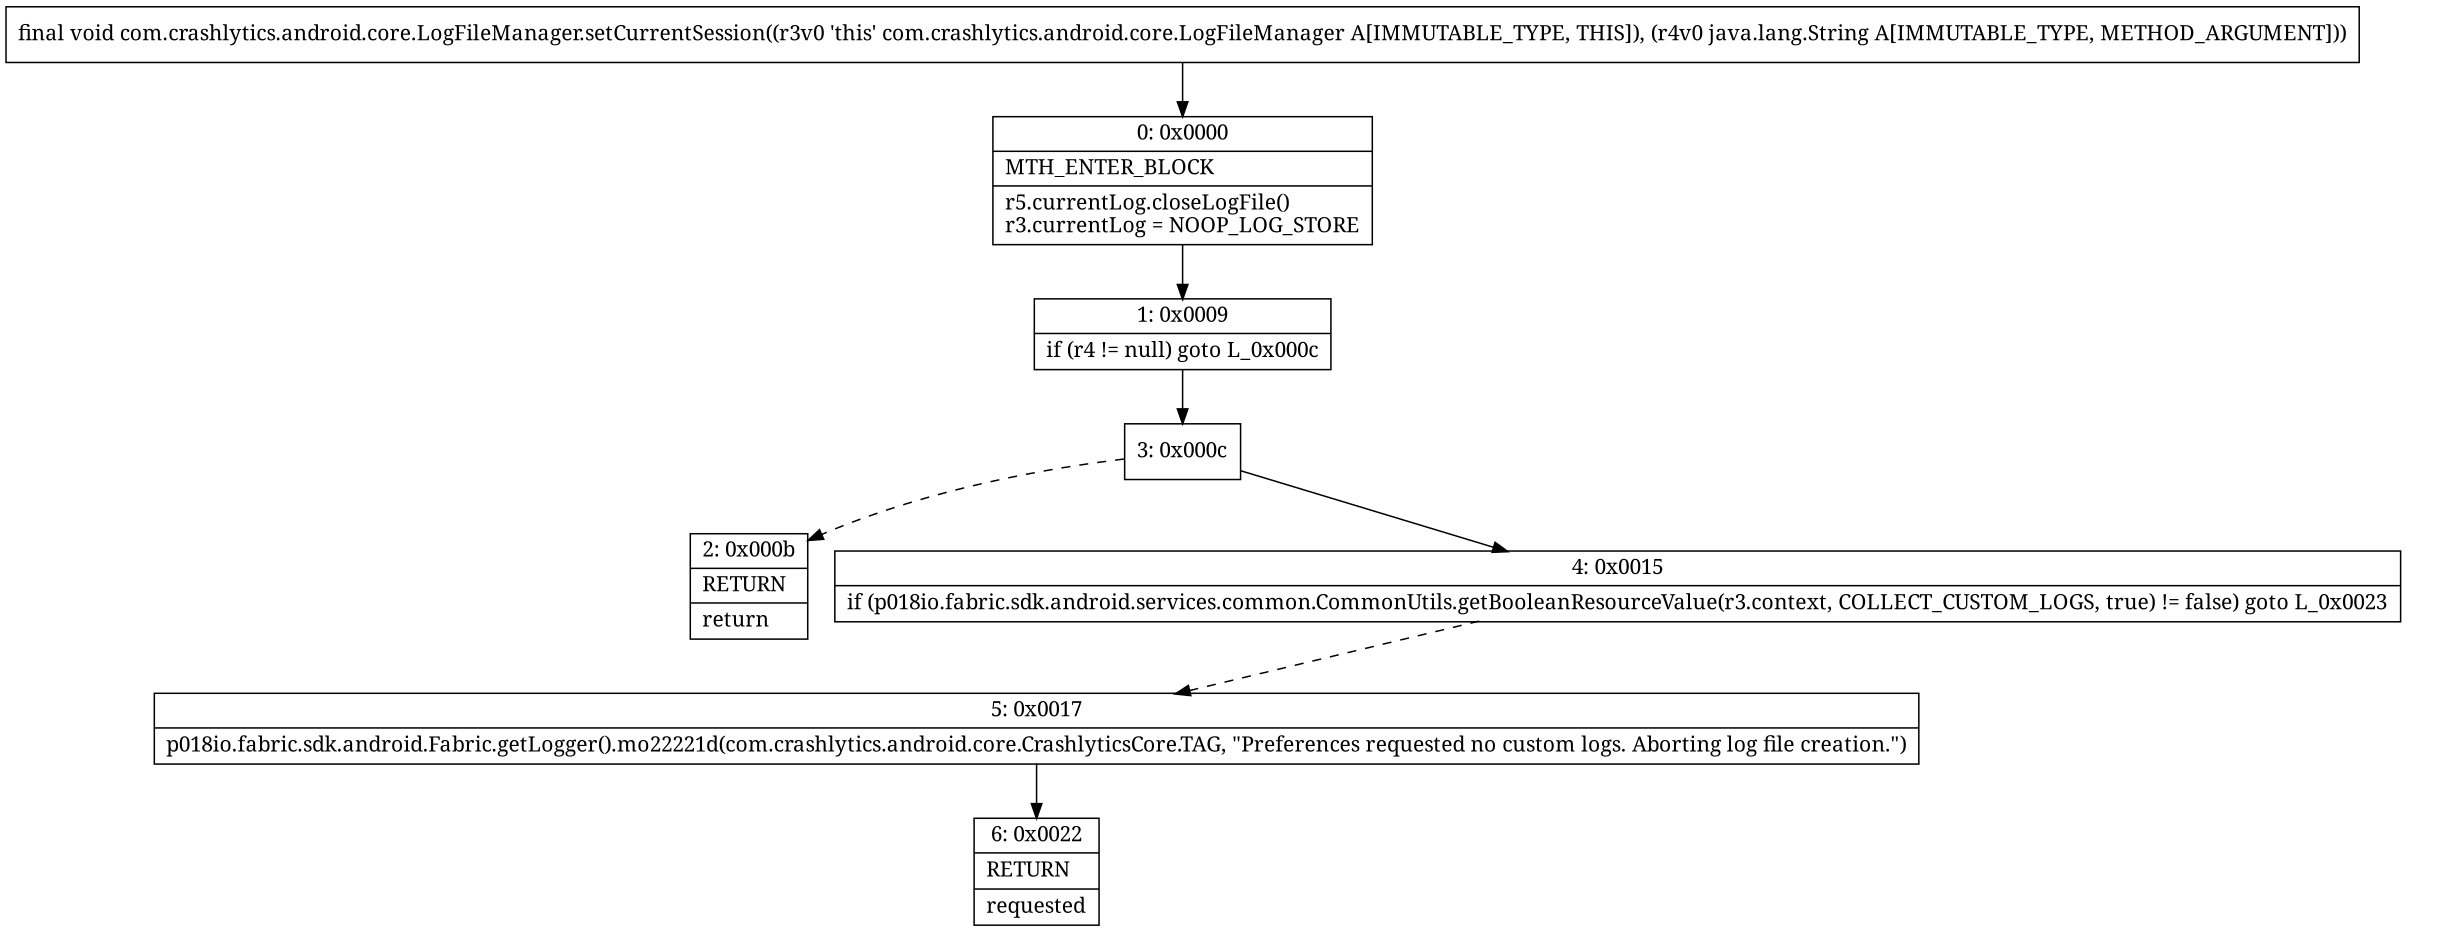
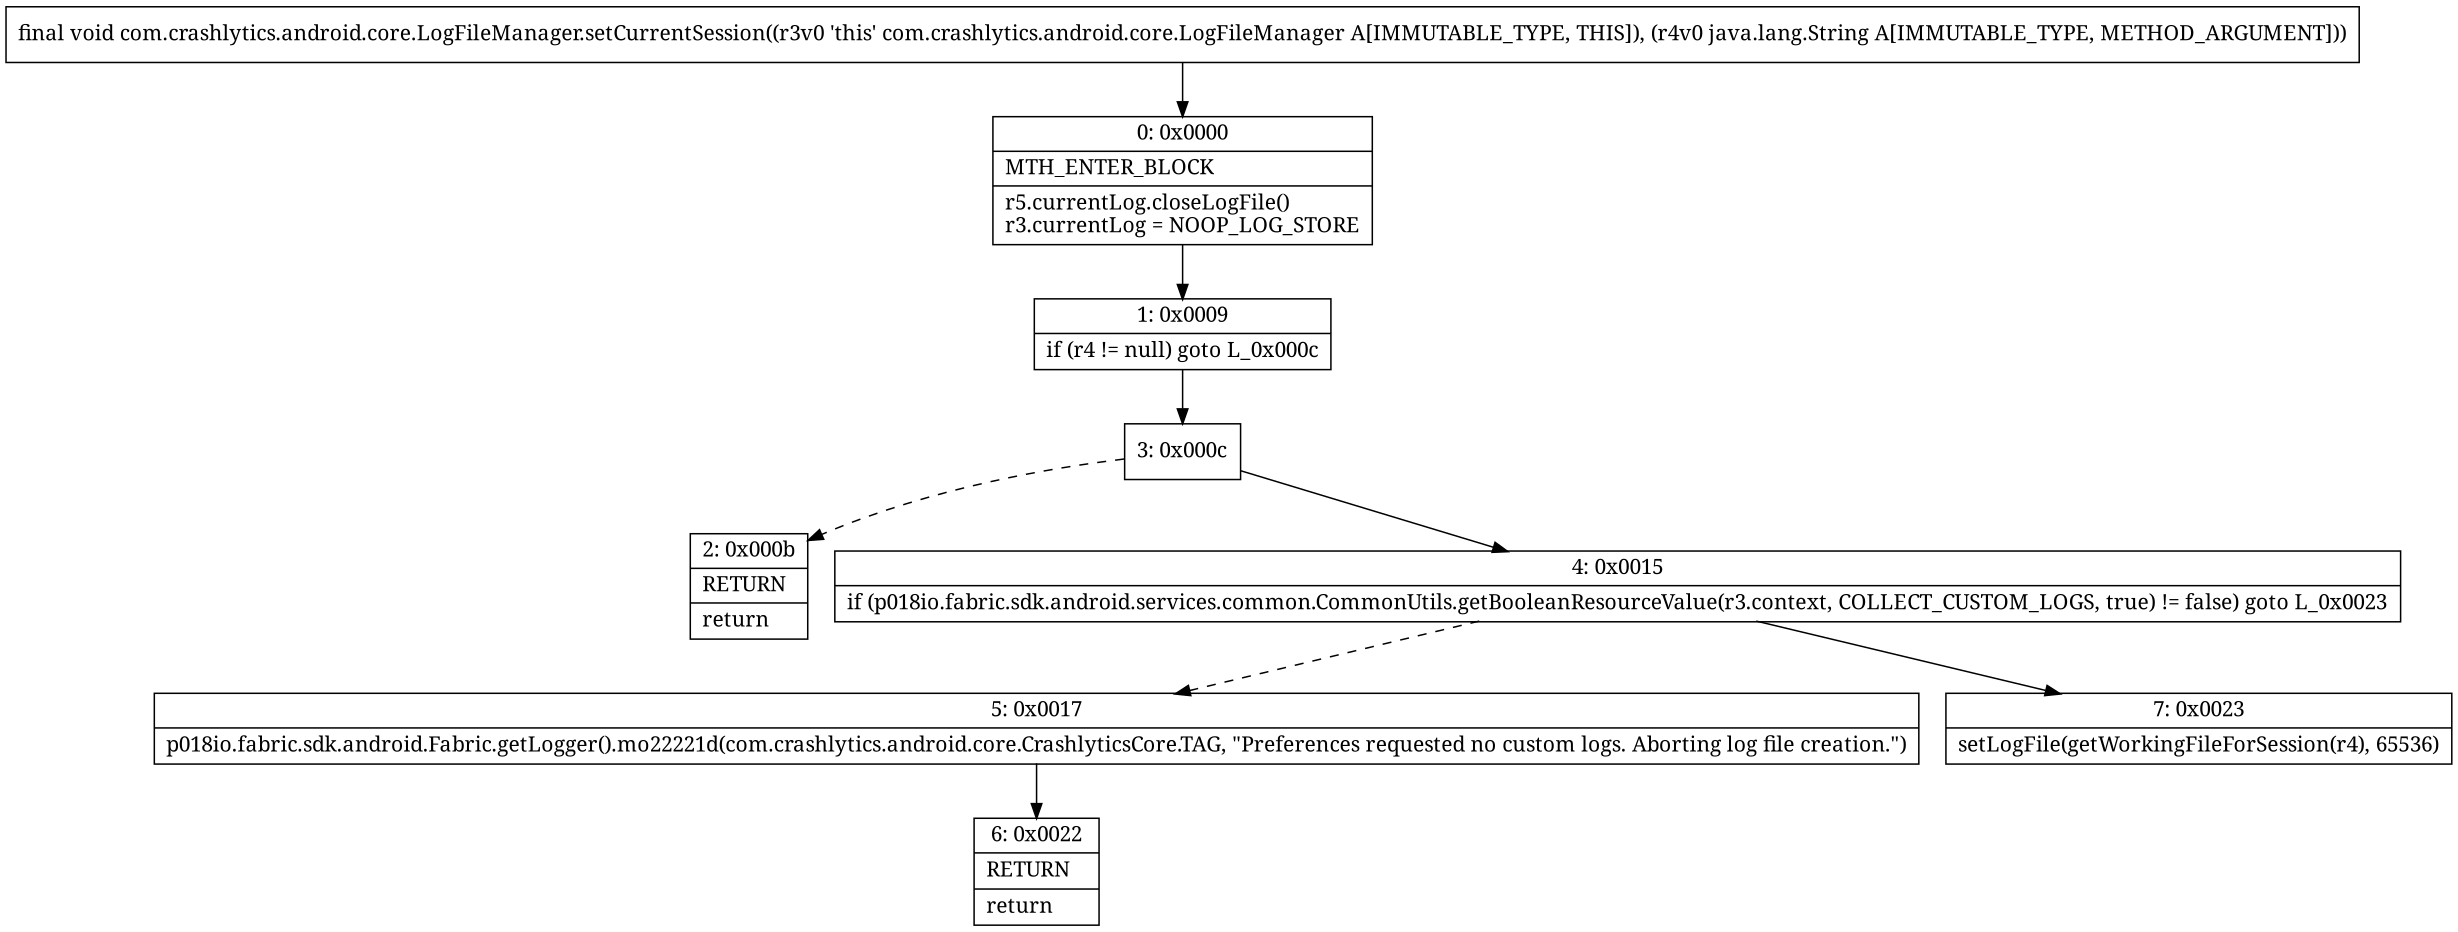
none -> (2199, 729)
(1037, 906) -> (1020, 906)
